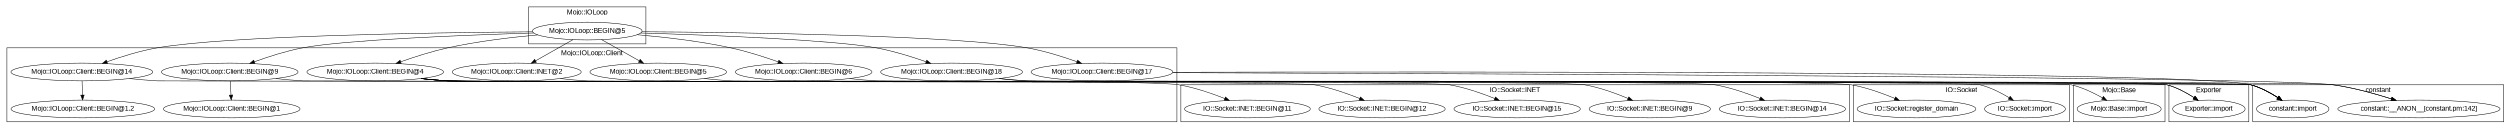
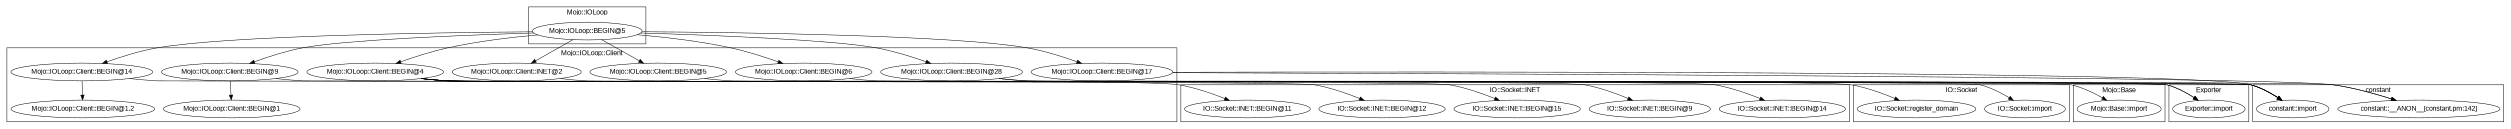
(952, 72) -> (952, 72)
